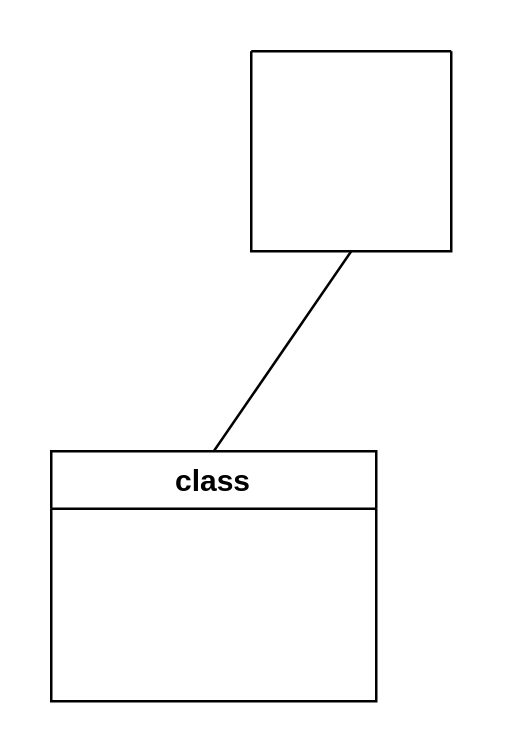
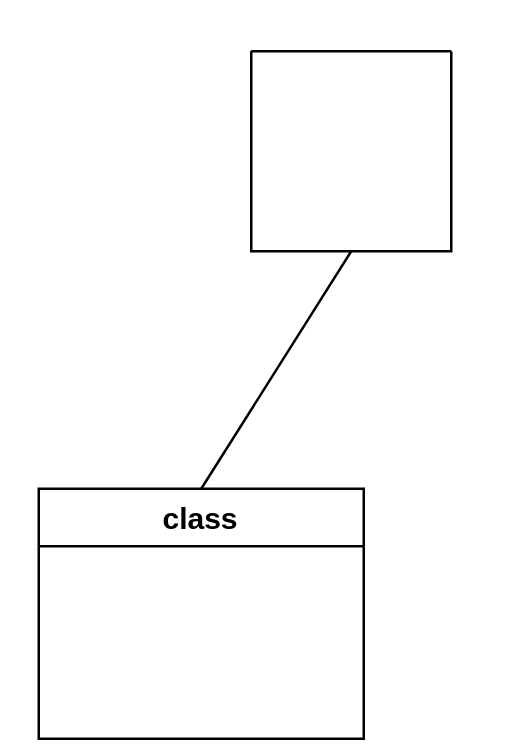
(214, 576) -> (201, 614)
